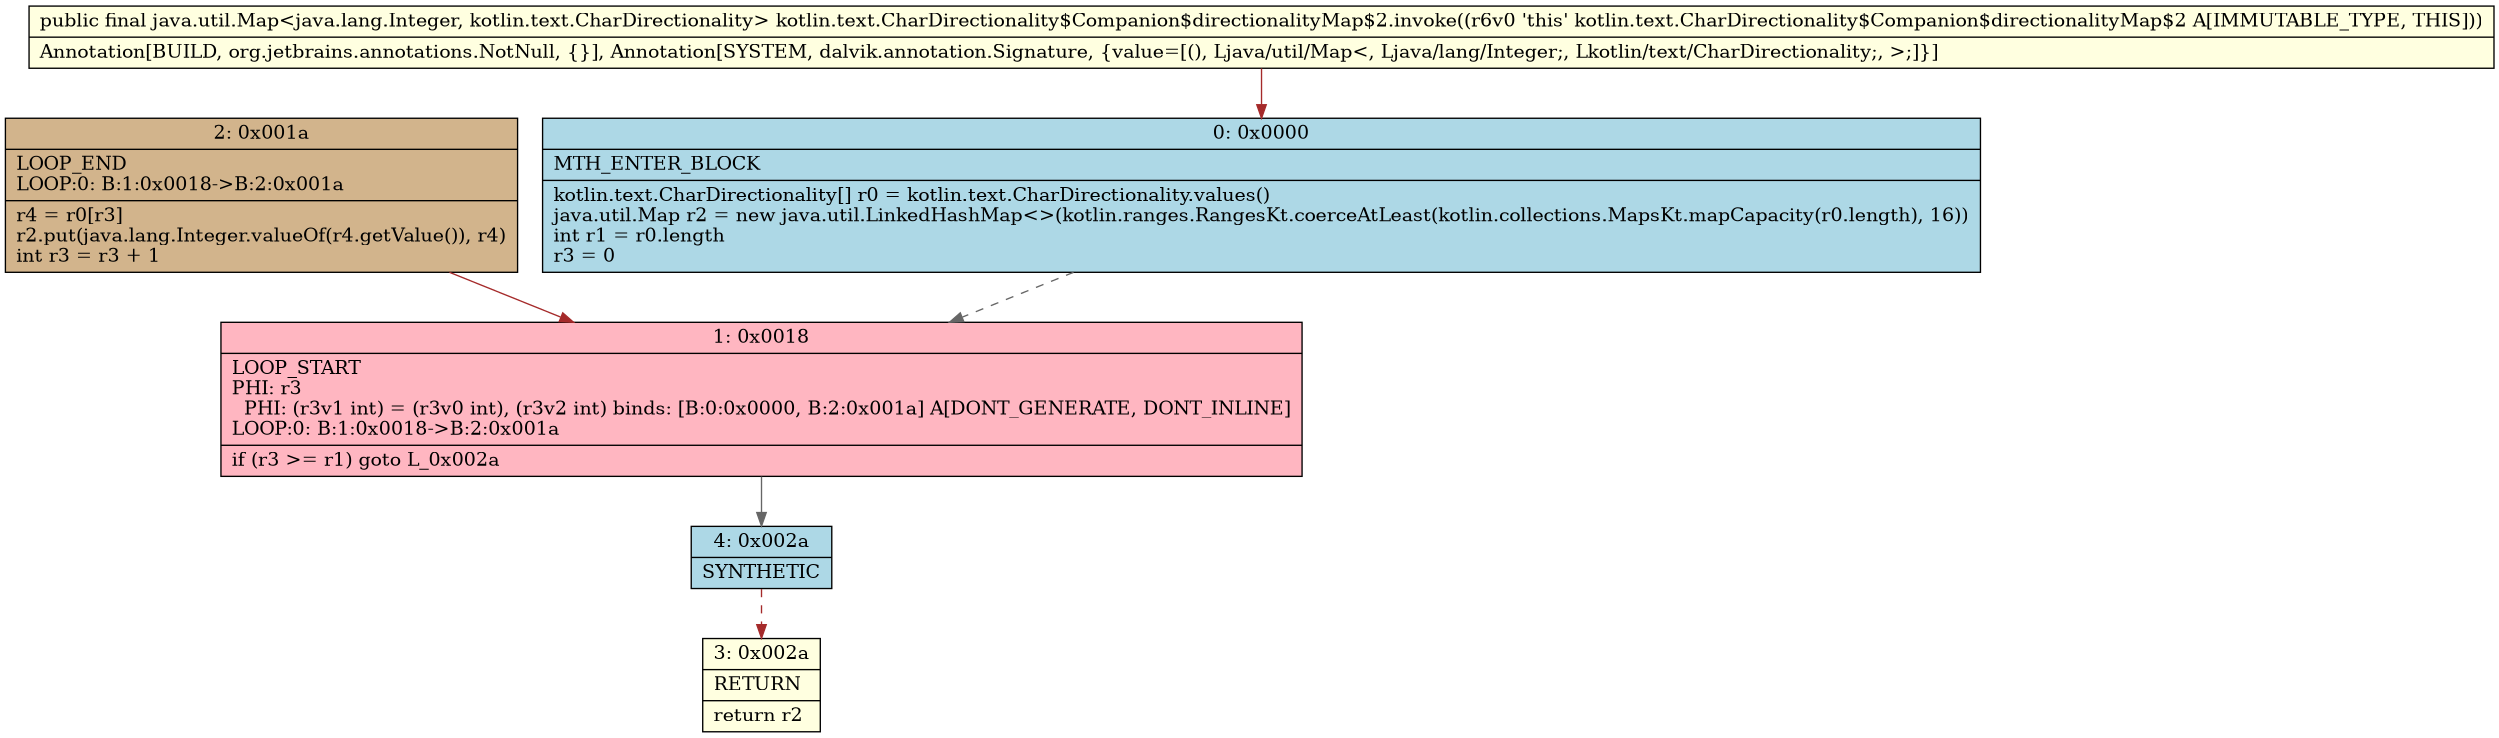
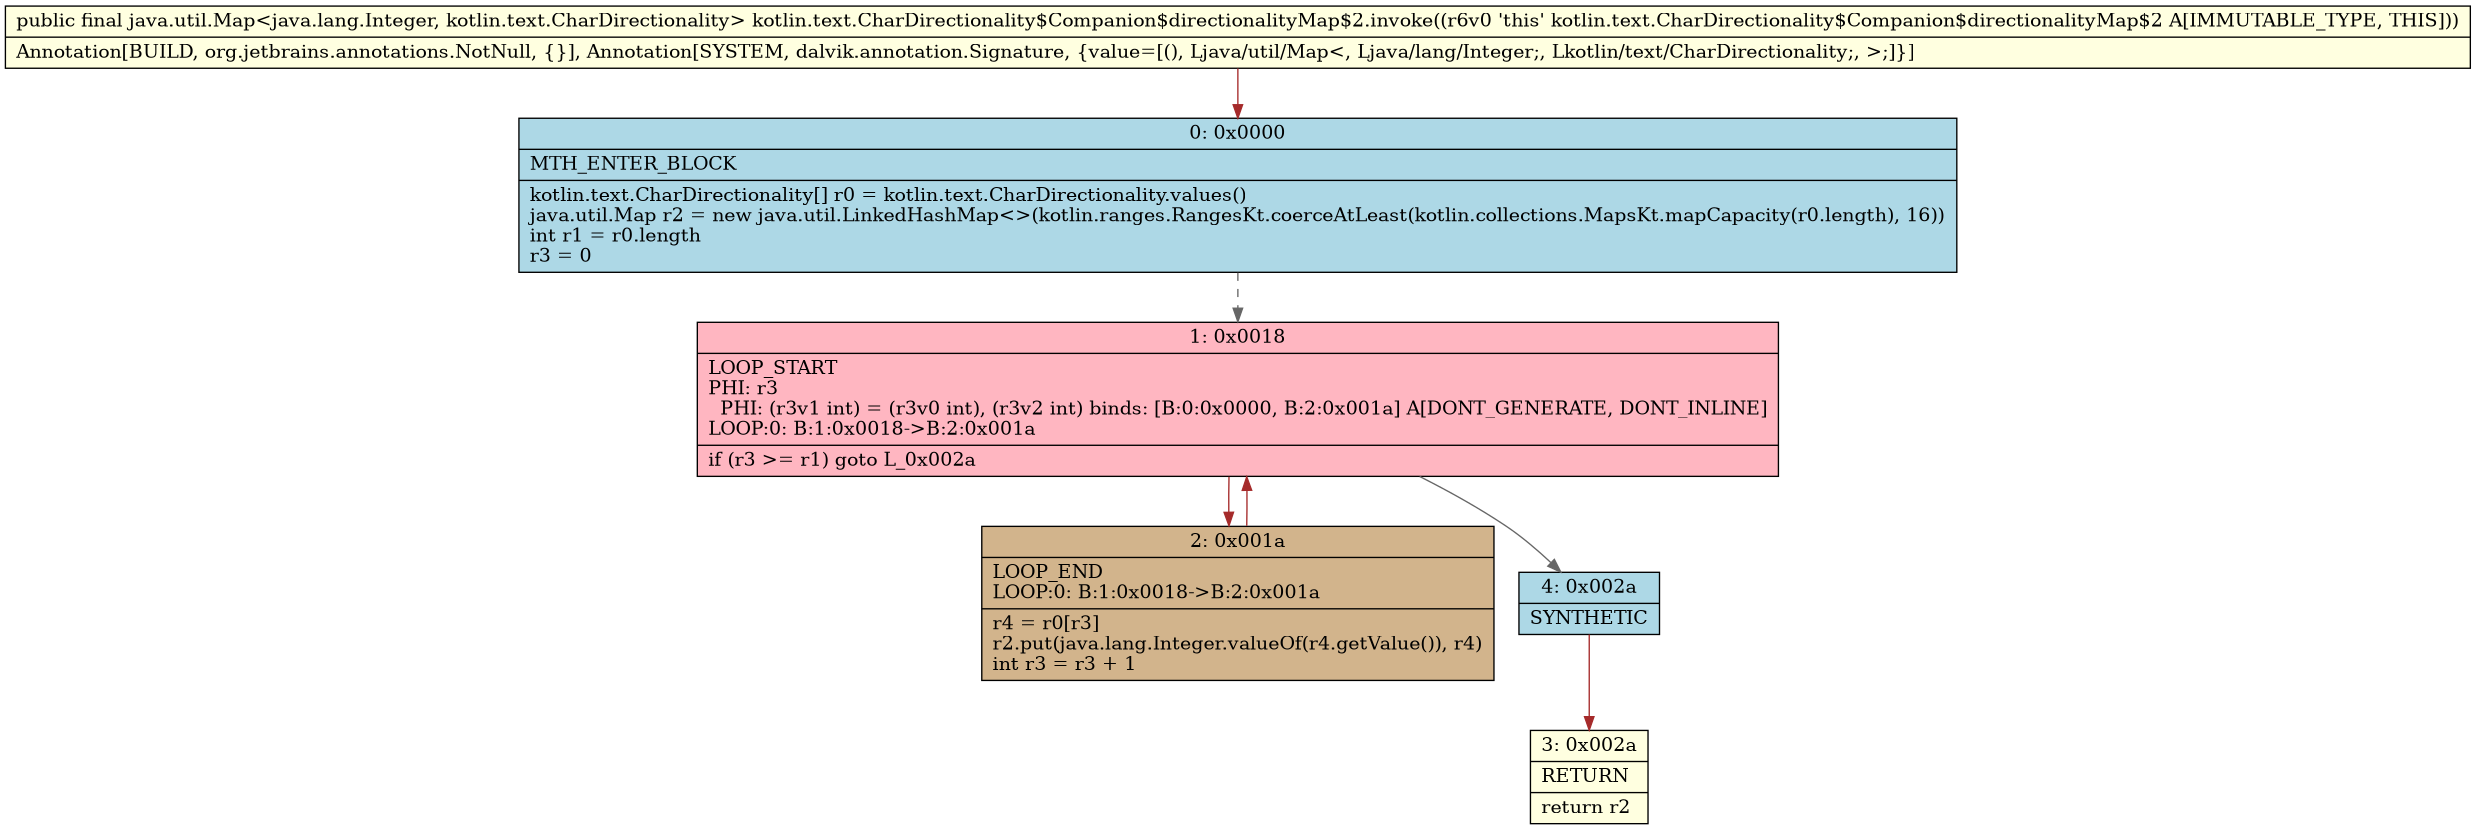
none -> (1229, 494)
(762, 607) -> (1589, 676)
